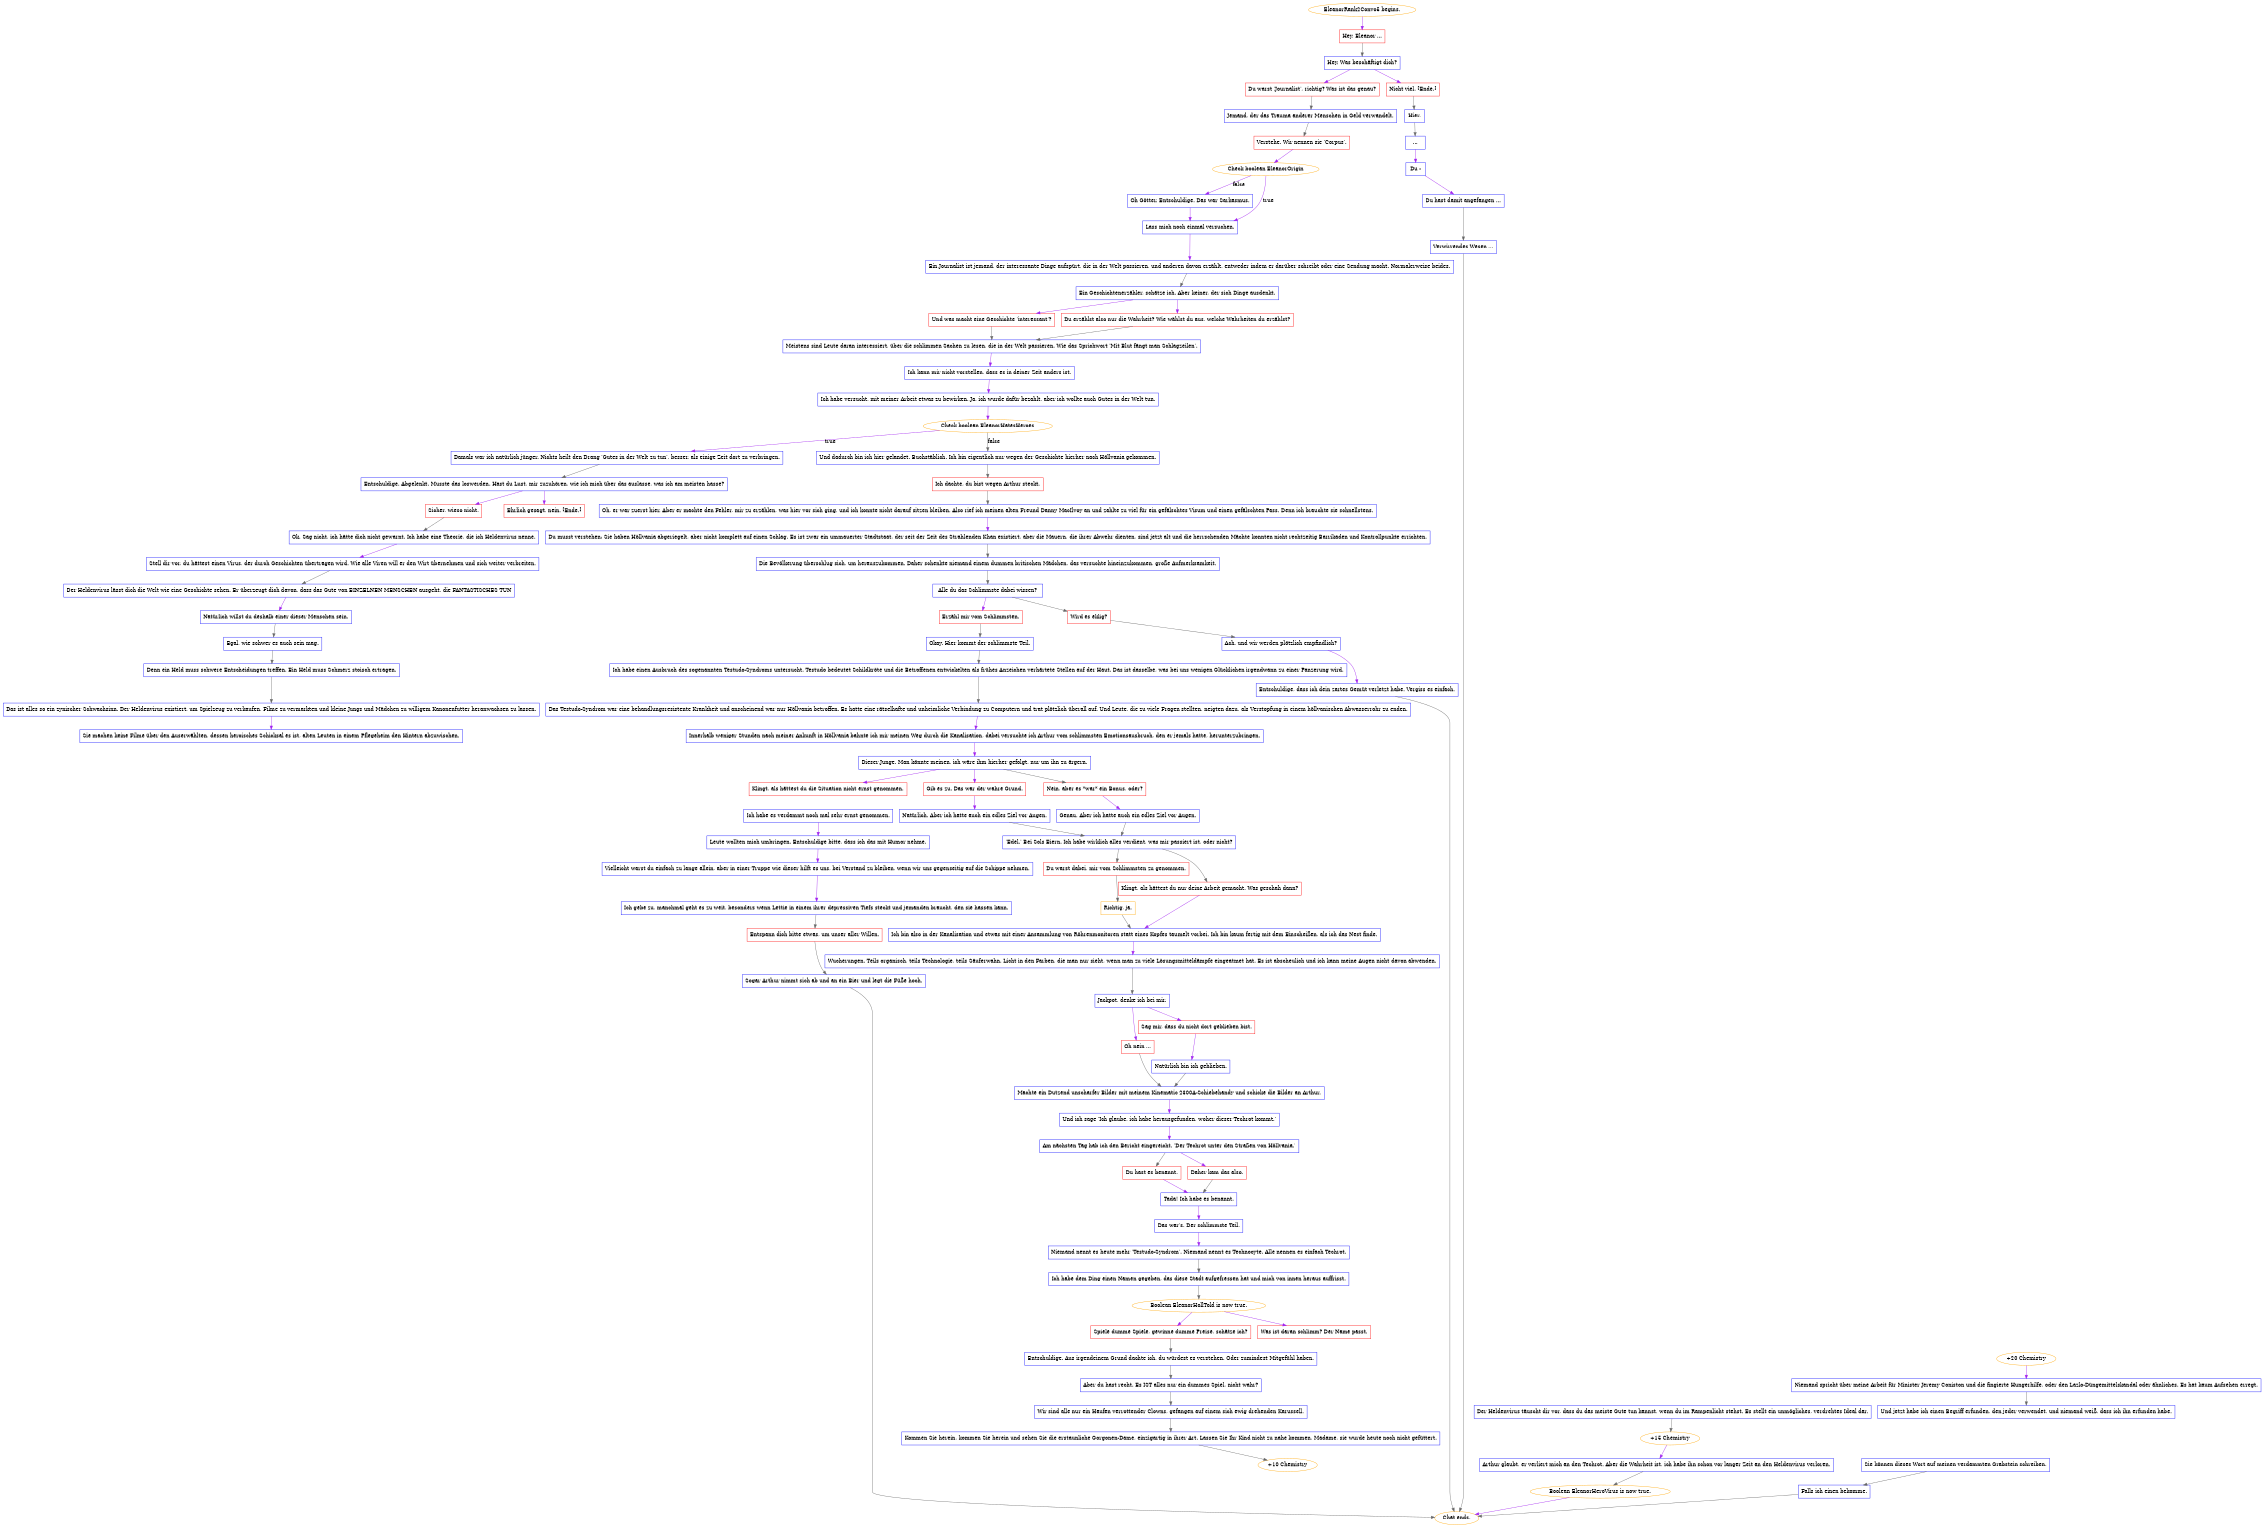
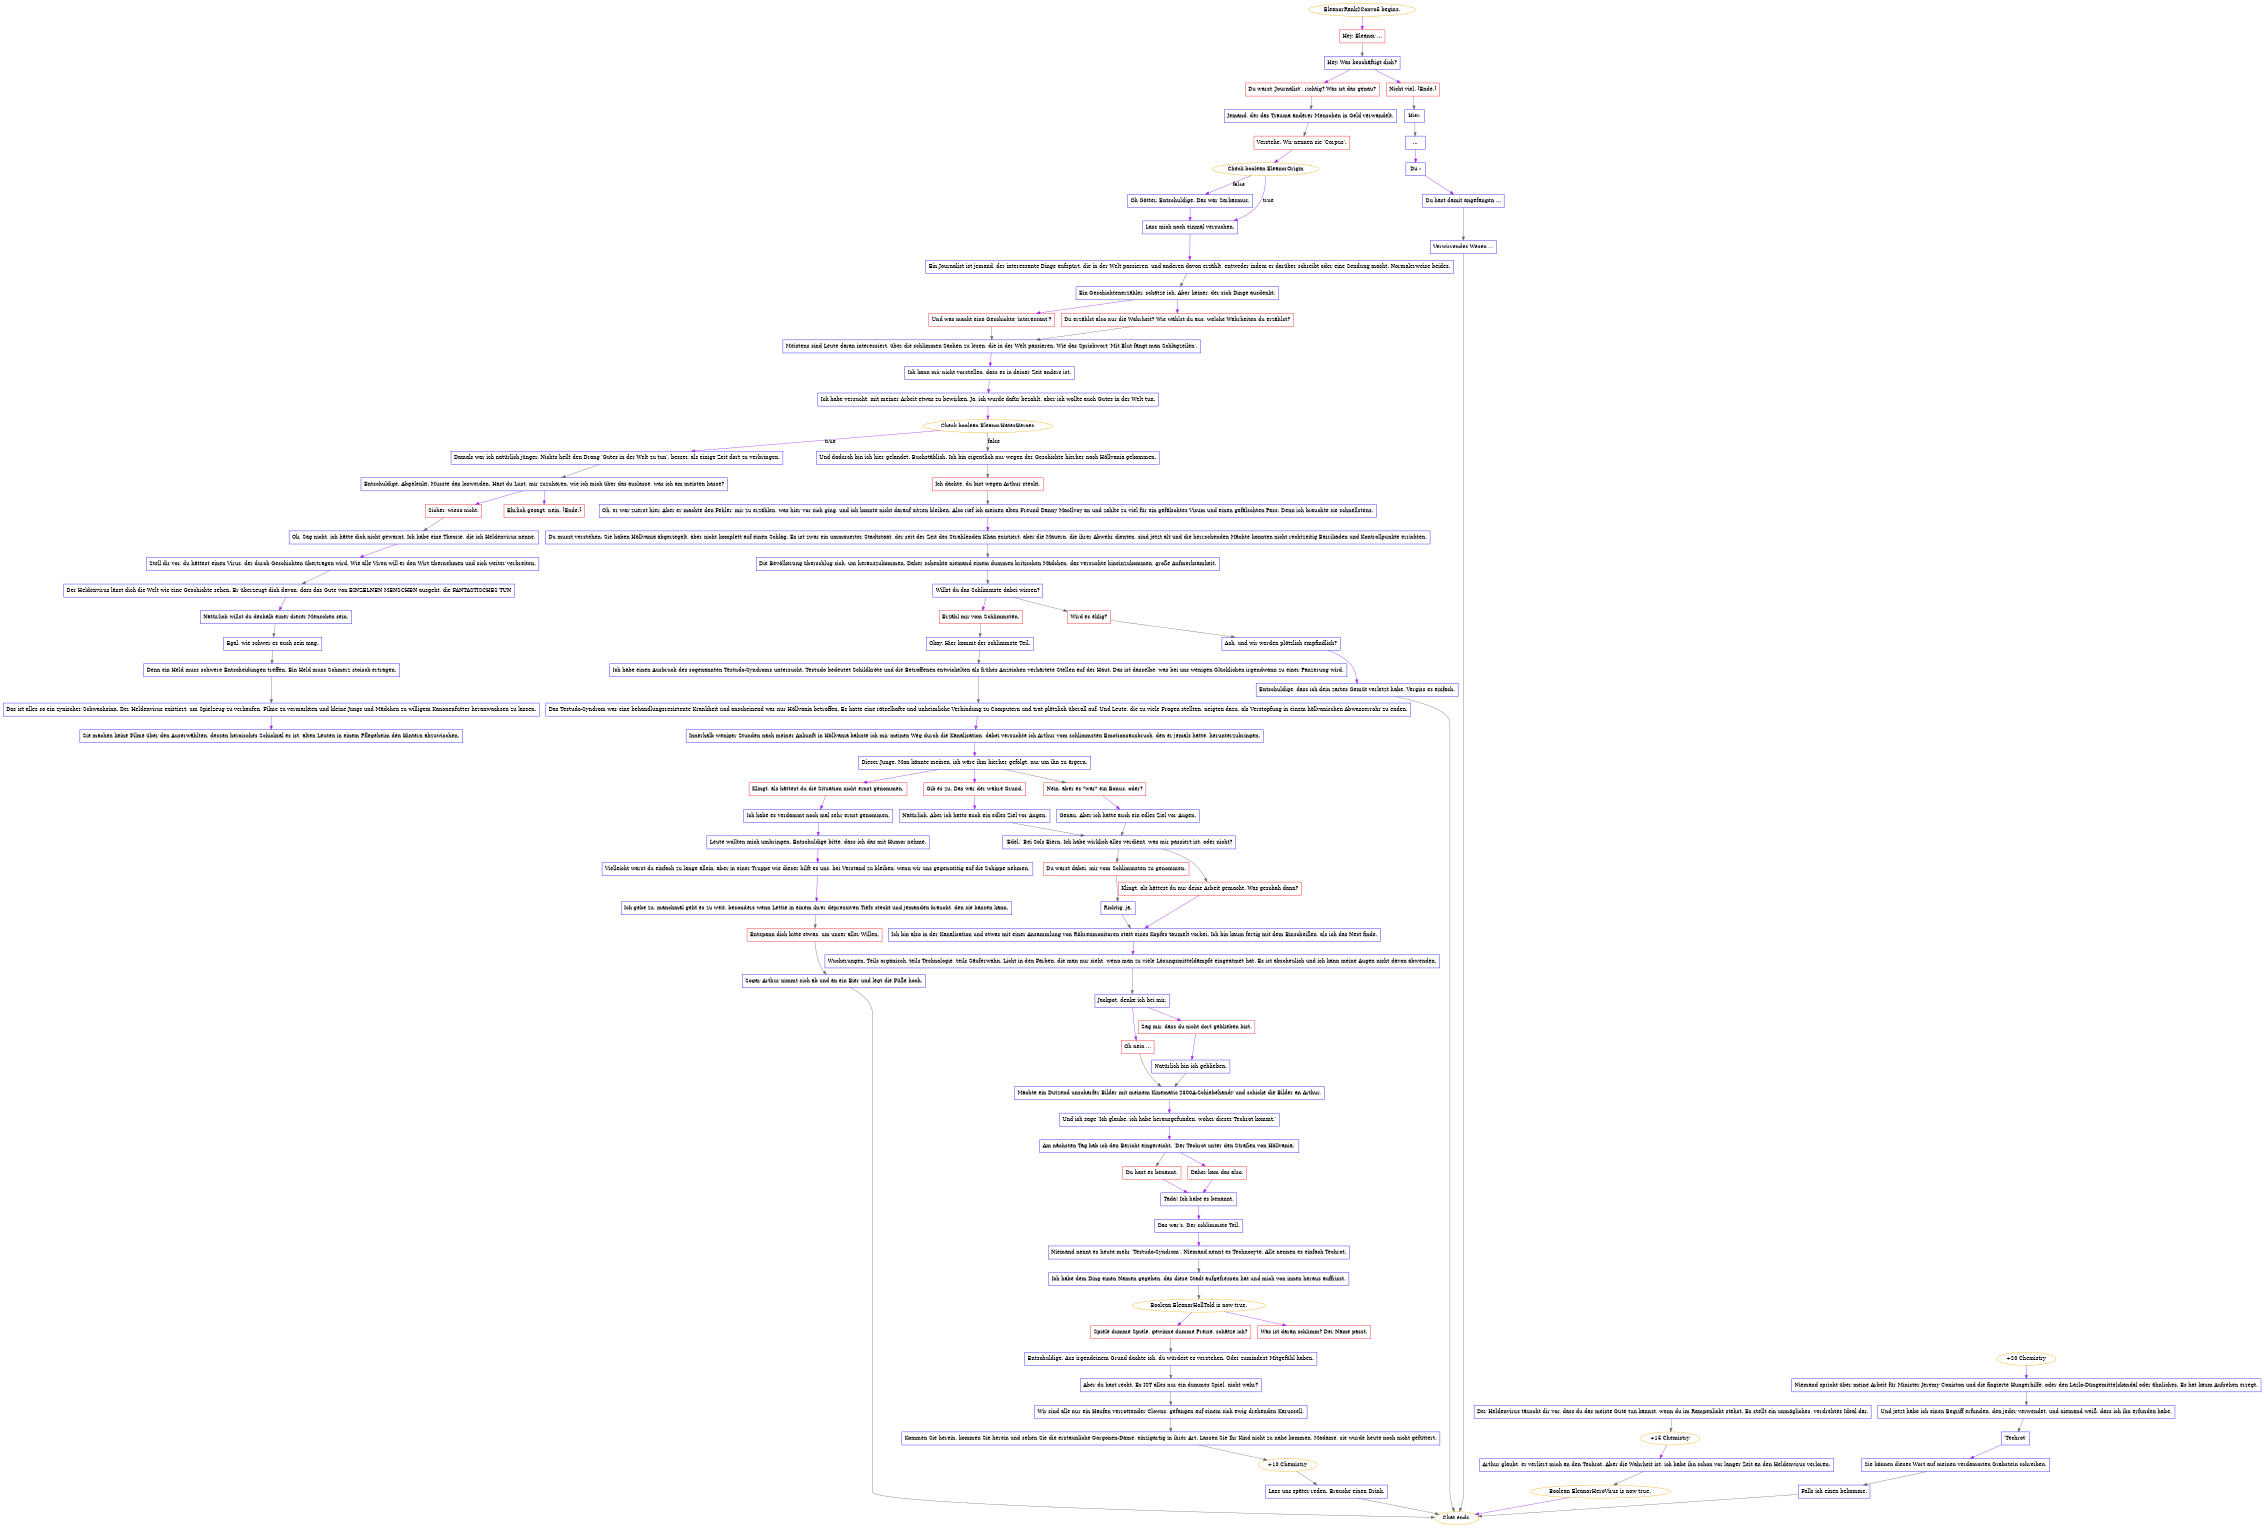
(988, 591) -> (988, 591)
none -> (824, 801)
(1118, 908) -> (1118, 908)
(1209, 1185) -> (1209, 1185)
none -> (2015, 1438)
none -> (1327, 1492)
